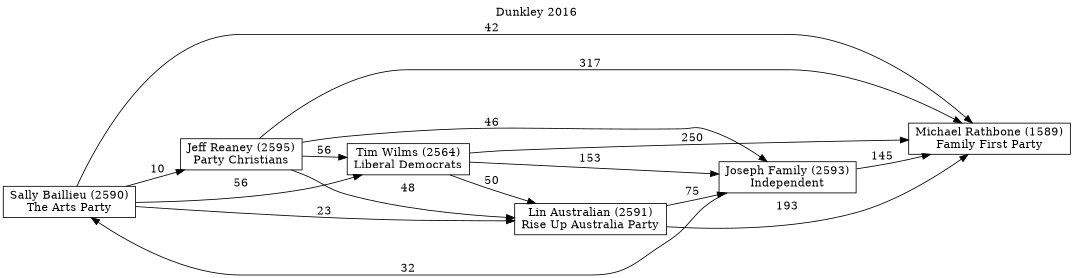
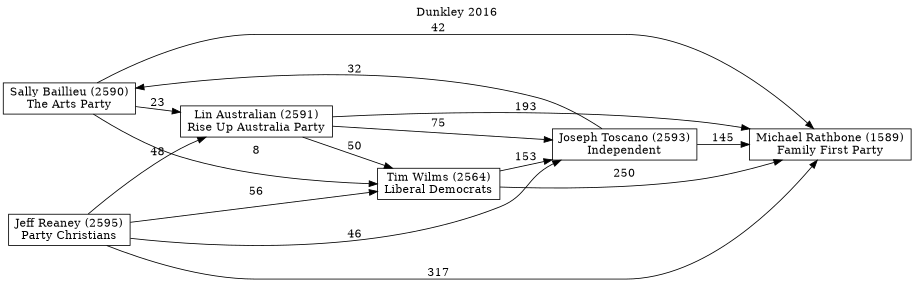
(788, 177) -> (625, 144)
(151, 179) -> none
(241, 183) -> (257, 151)
(489, 189) -> (344, 151)
